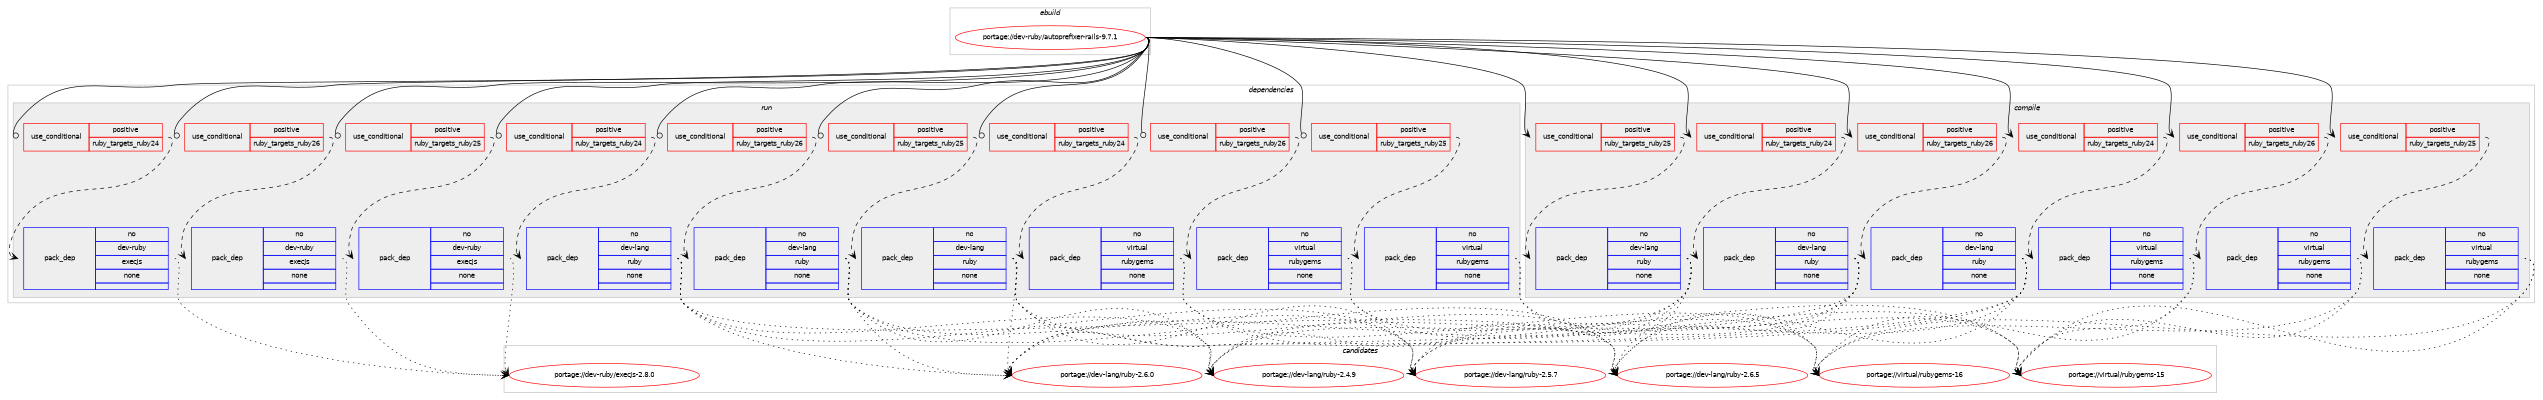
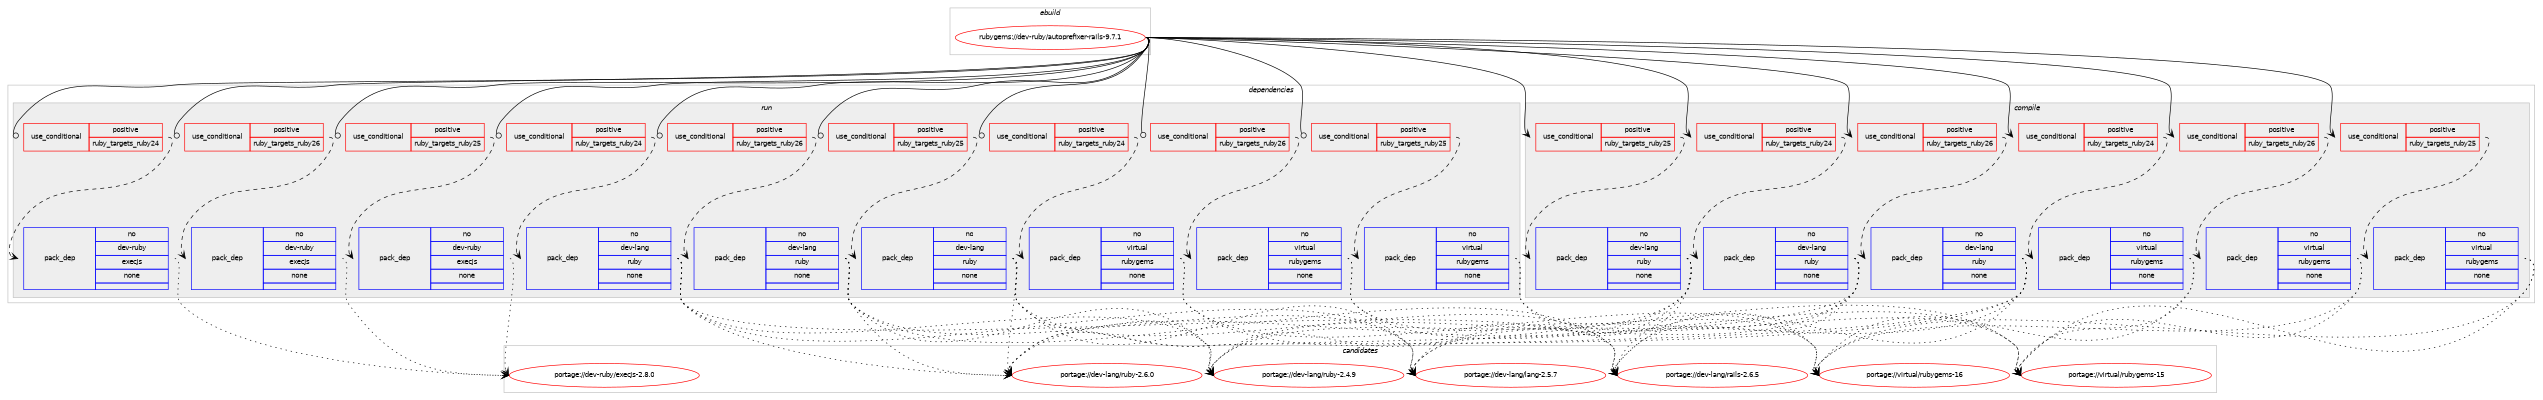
(1050, 38) -> (1050, 38)
(1511, 375) -> (1511, 375)
(1713, 375) -> (1713, 375)
